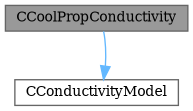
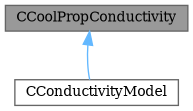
(106, 49) -> (88, 62)
